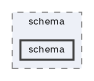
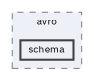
(47, 22) -> (47, 22)
